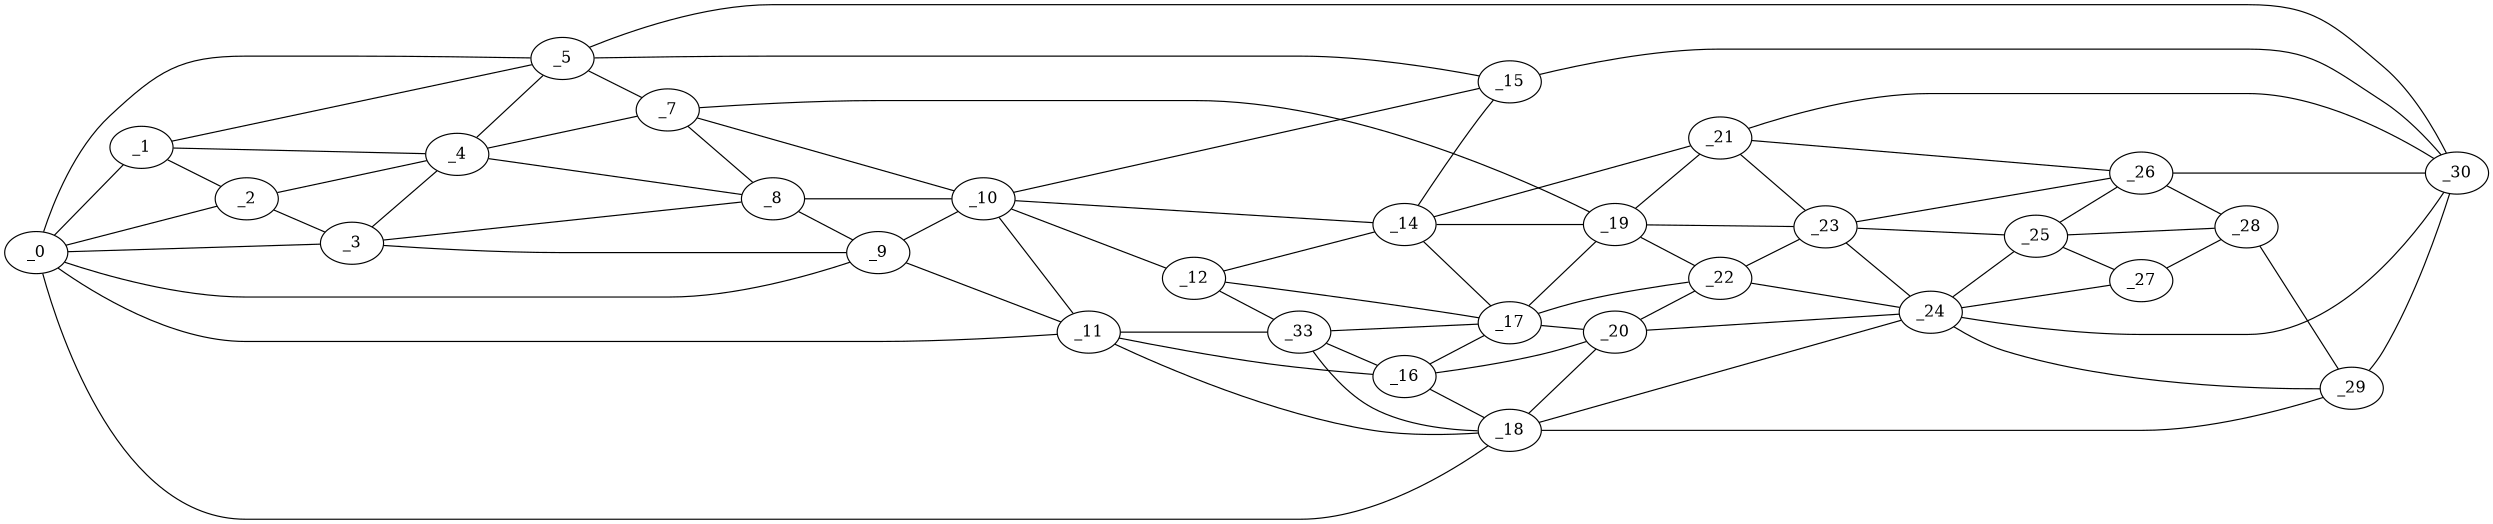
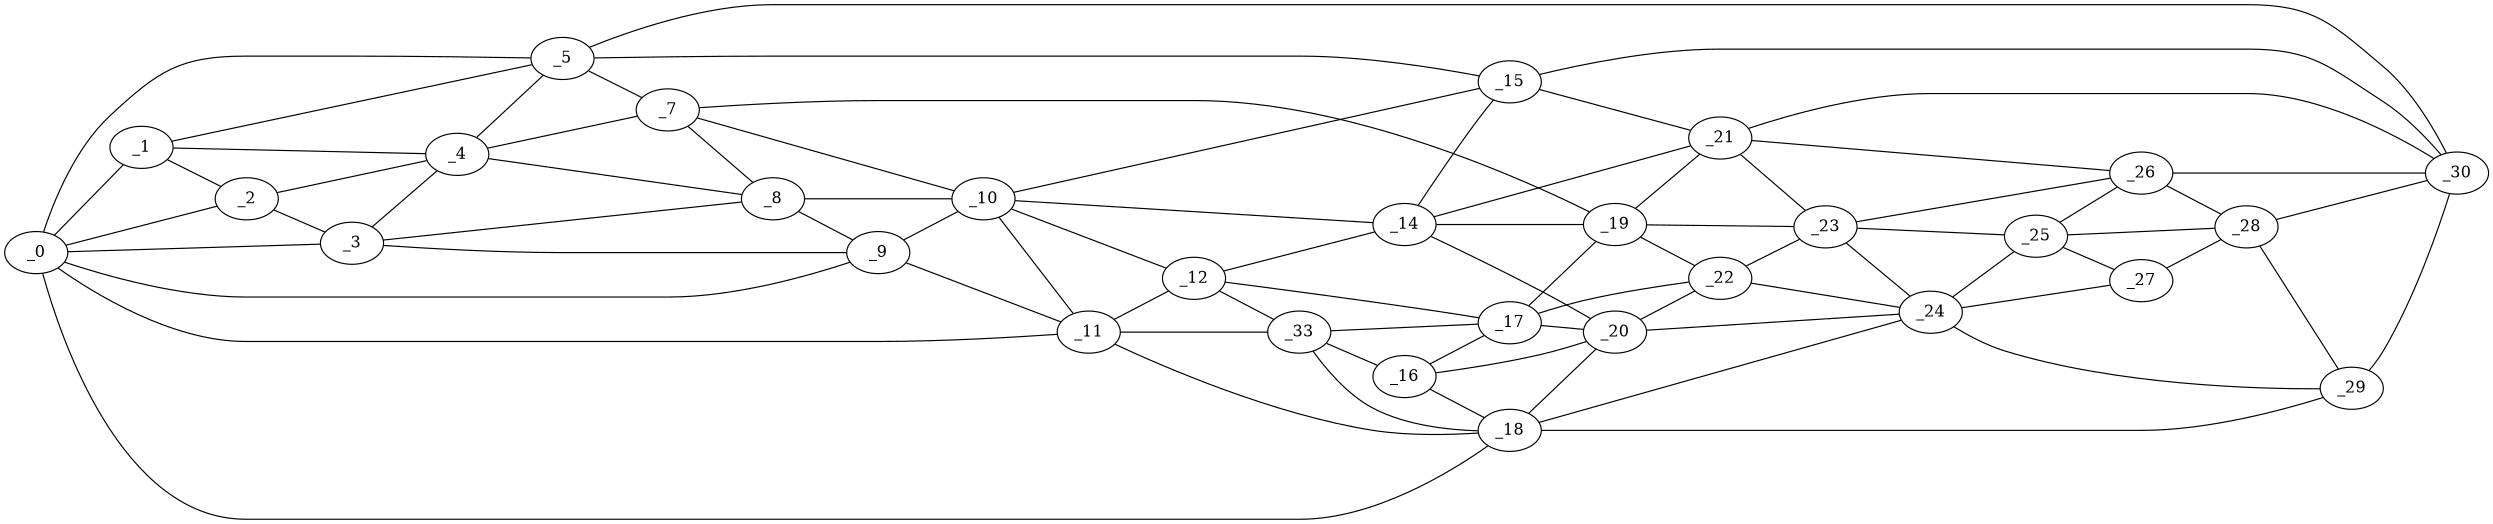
none -> (1615, 110)
(1457, 274) -> (1512, 276)
(2230, 334) -> (2352, 200)
(1245, 360) -> (1141, 305)
